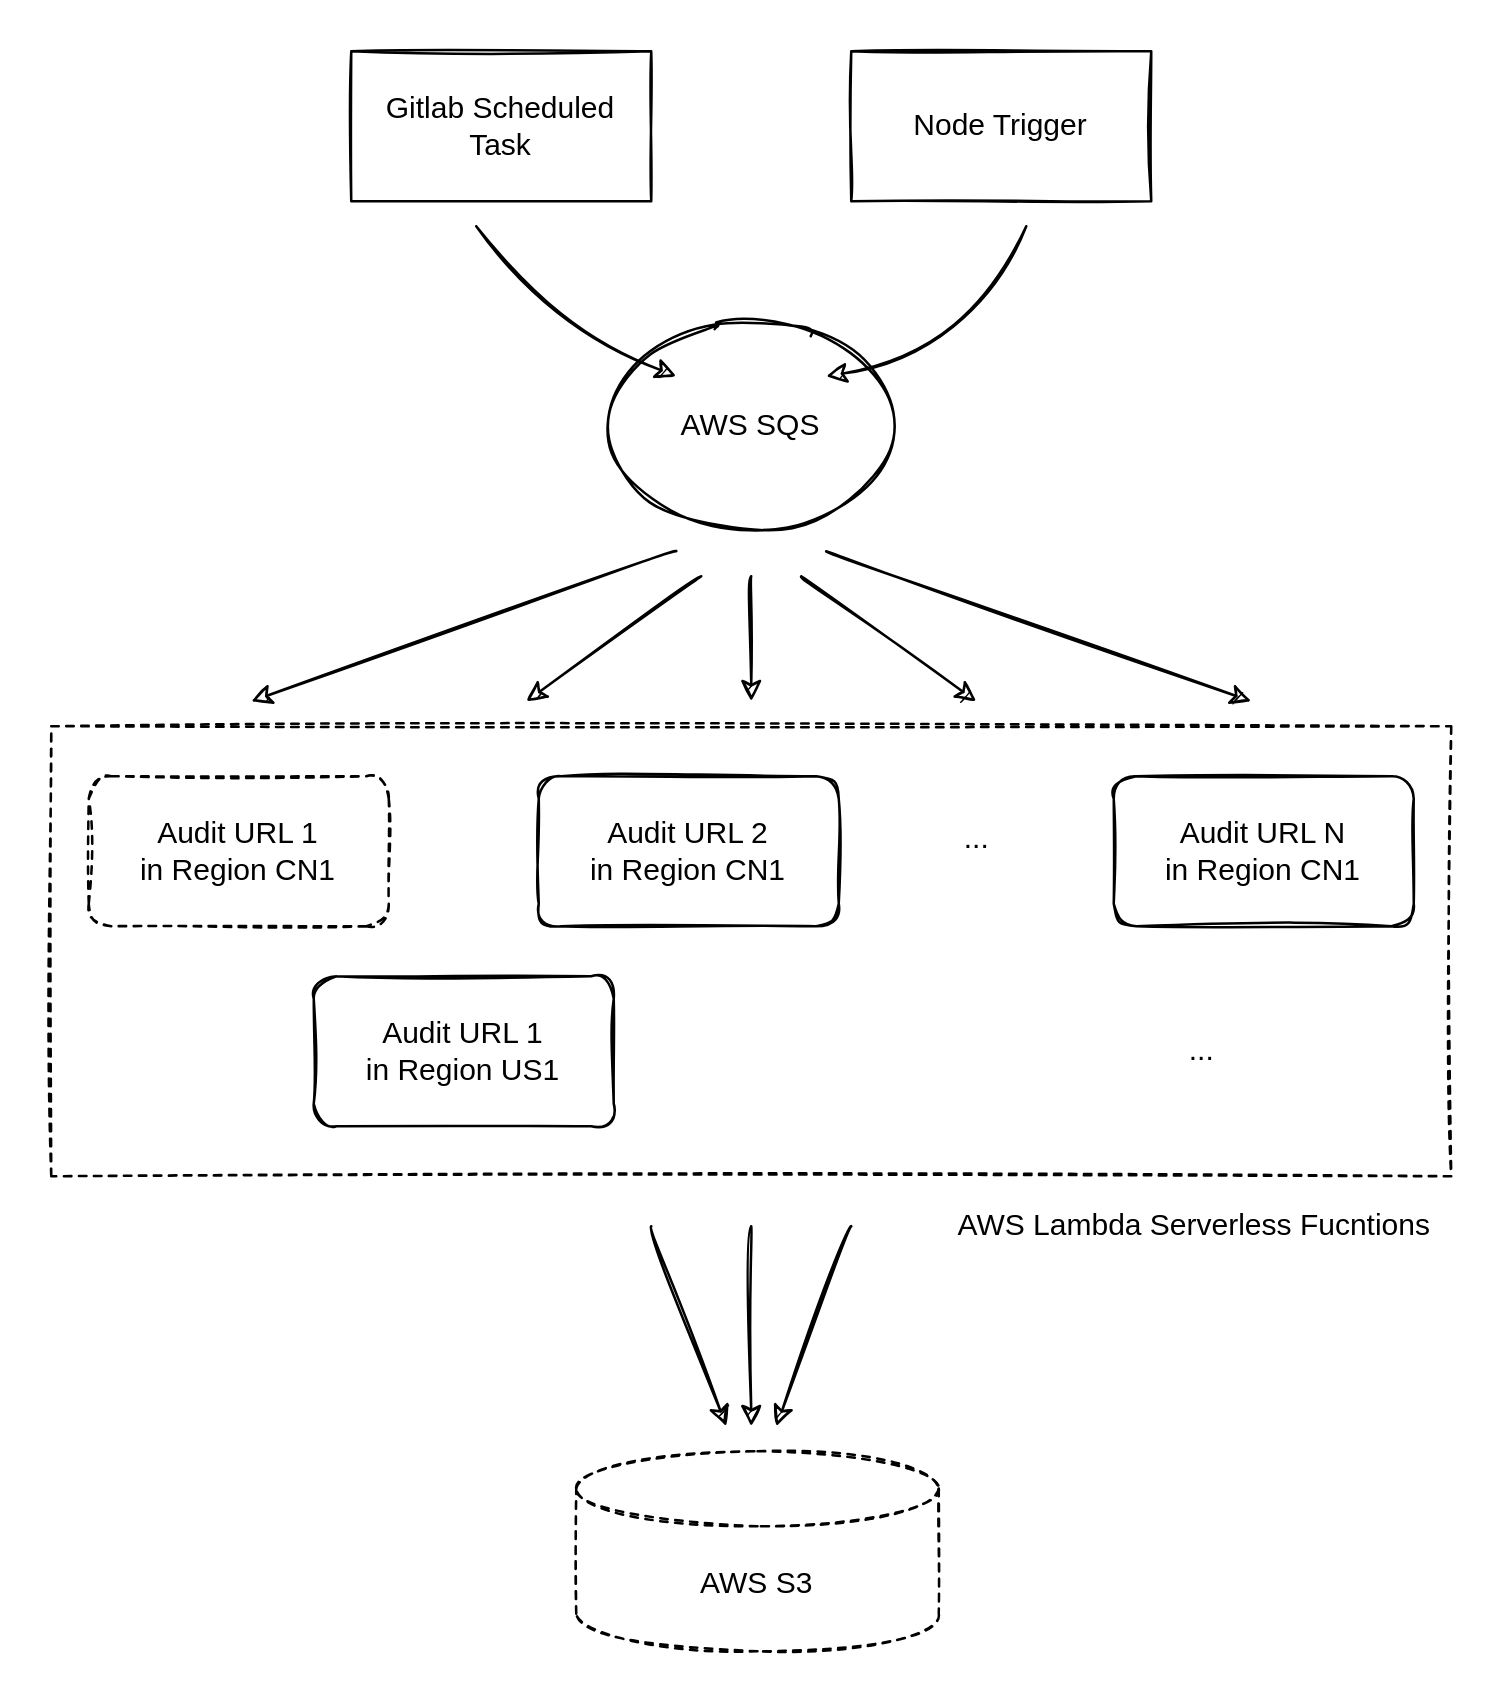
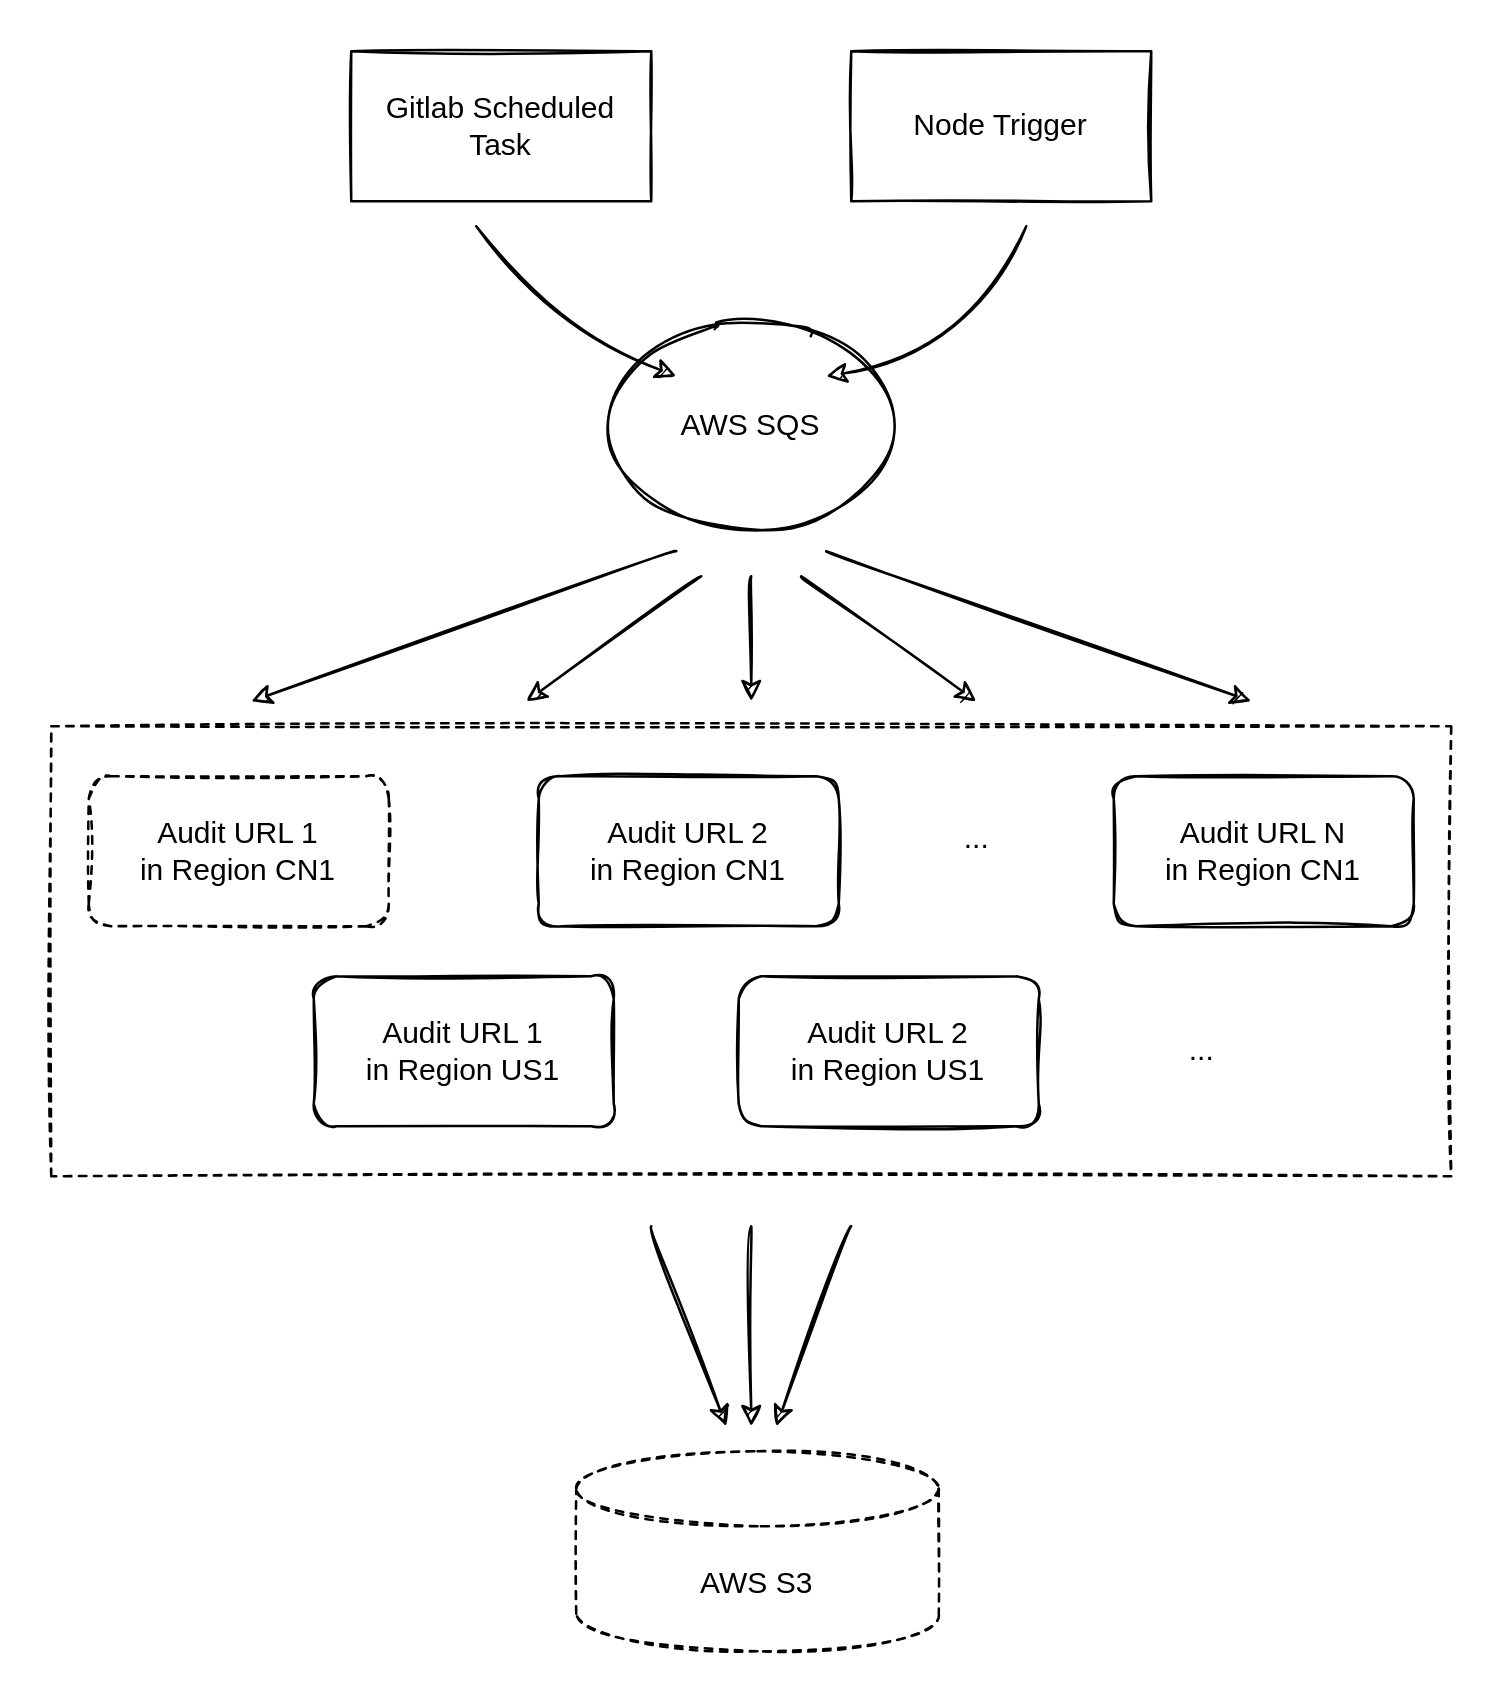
none -> (889, 1051)
(1195, 1226) -> none
